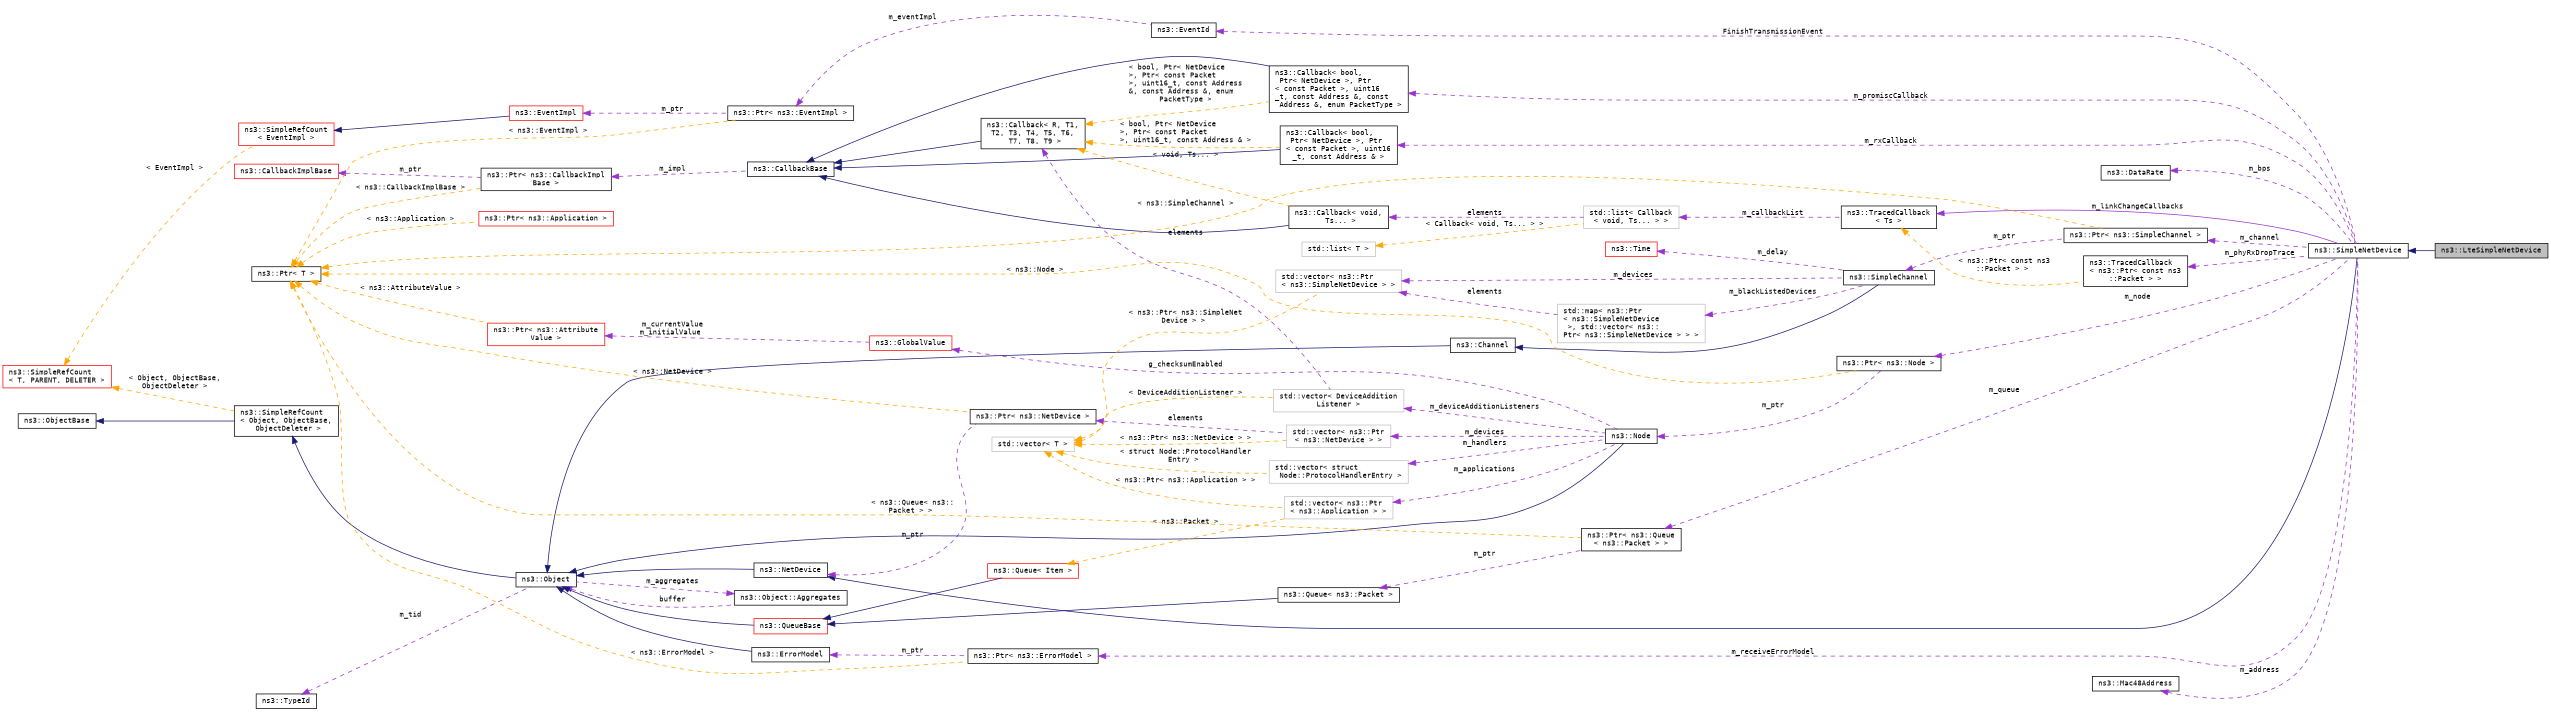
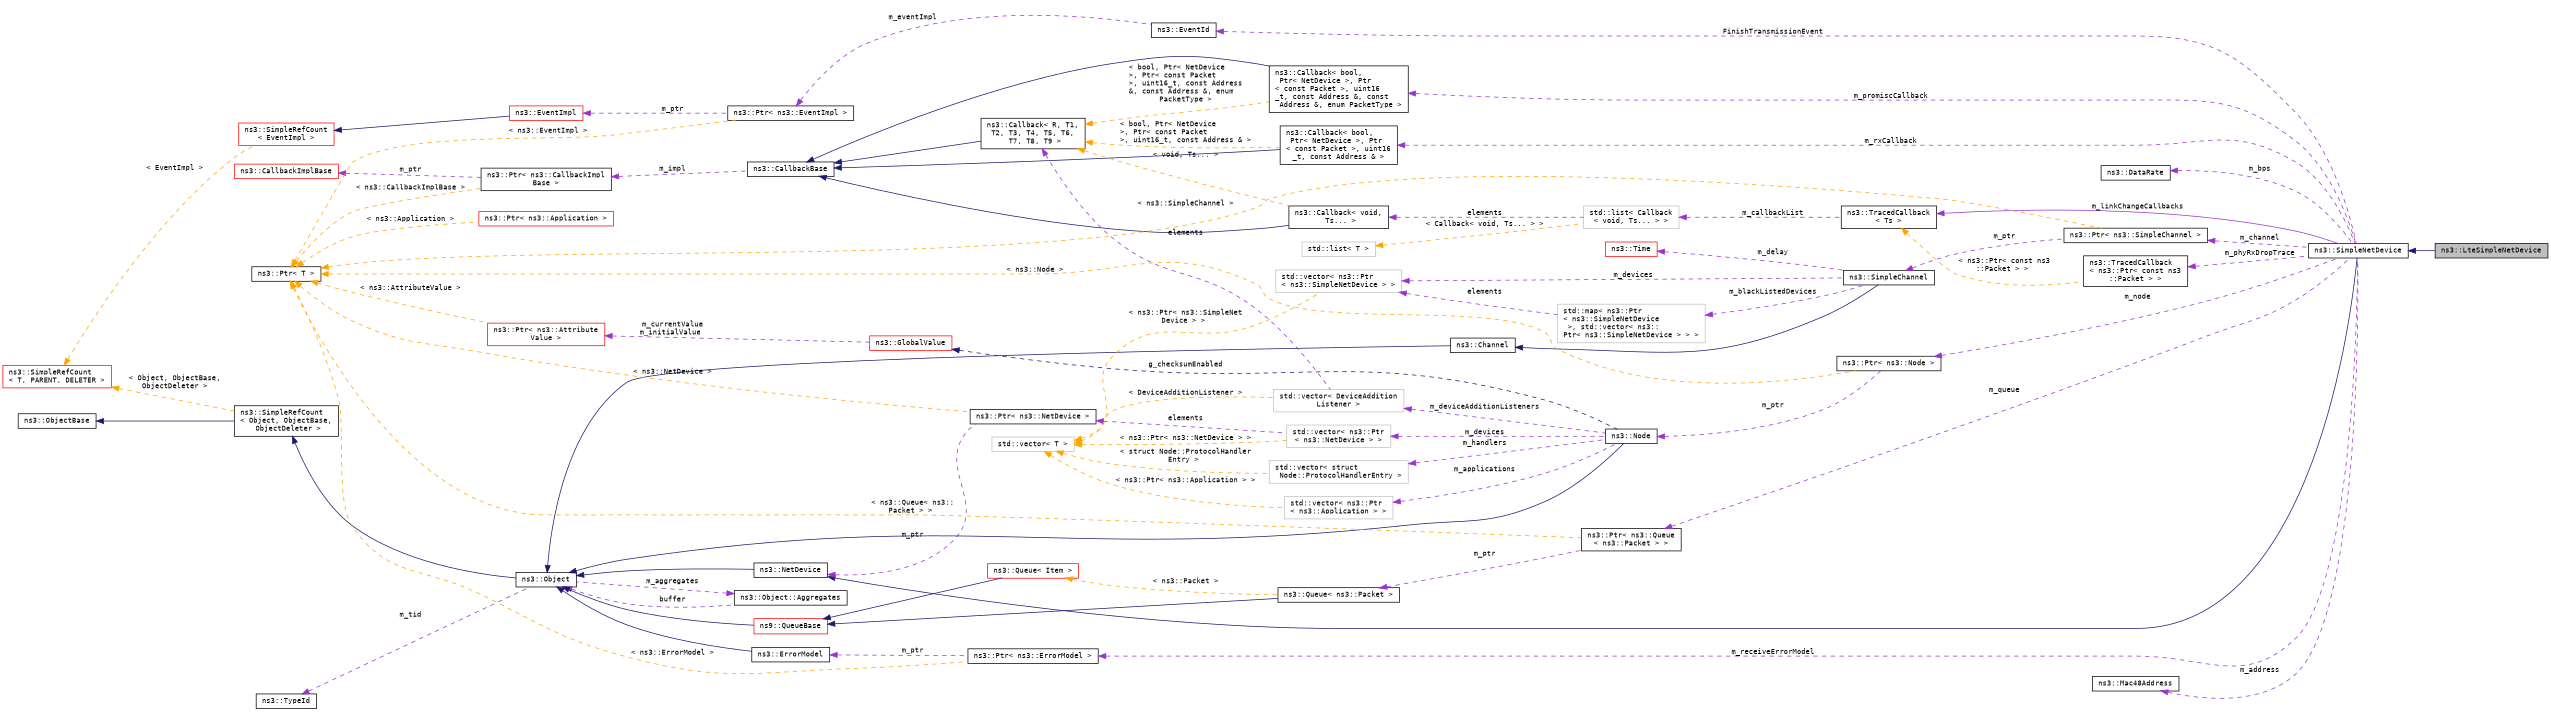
(1292, 372) -> (1292, 372)
(1164, 544) -> (1175, 591)
(791, 626) -> (791, 626)
